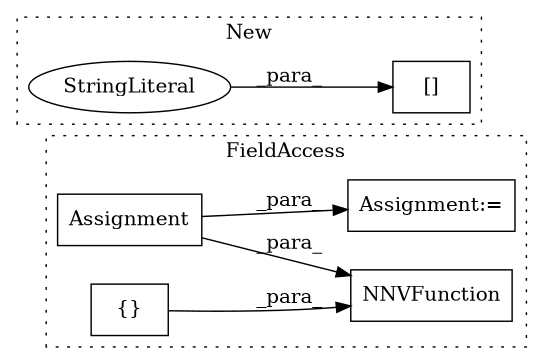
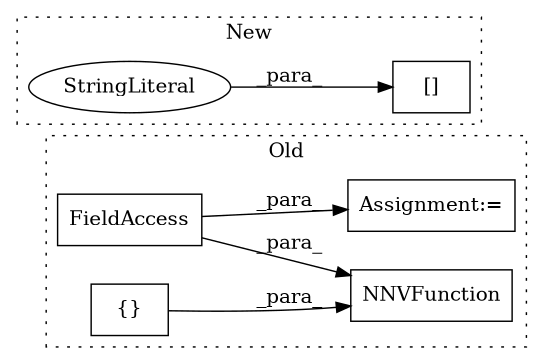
(286, 152) -> (286, 152)
(130, 220) -> (130, 220)
